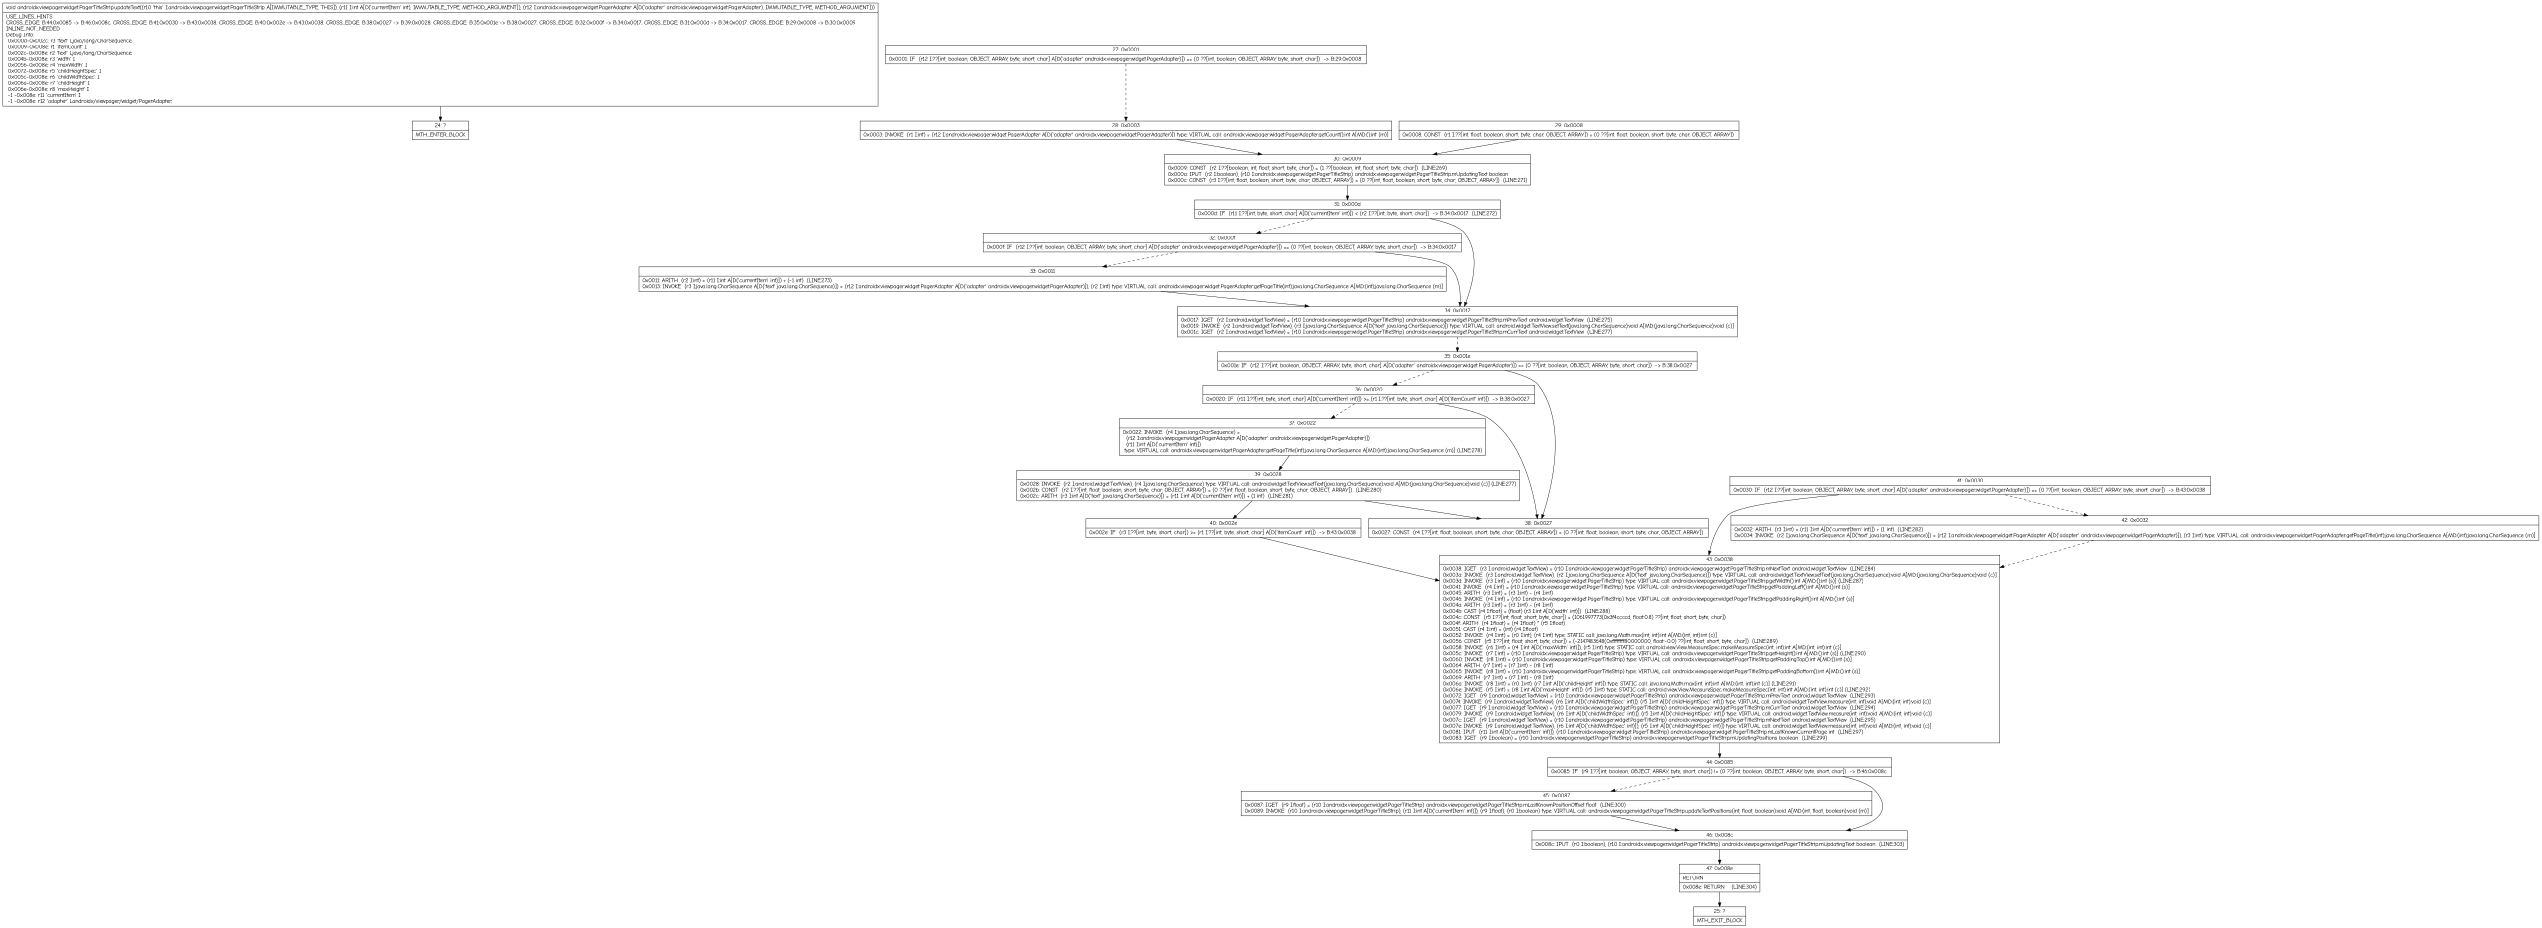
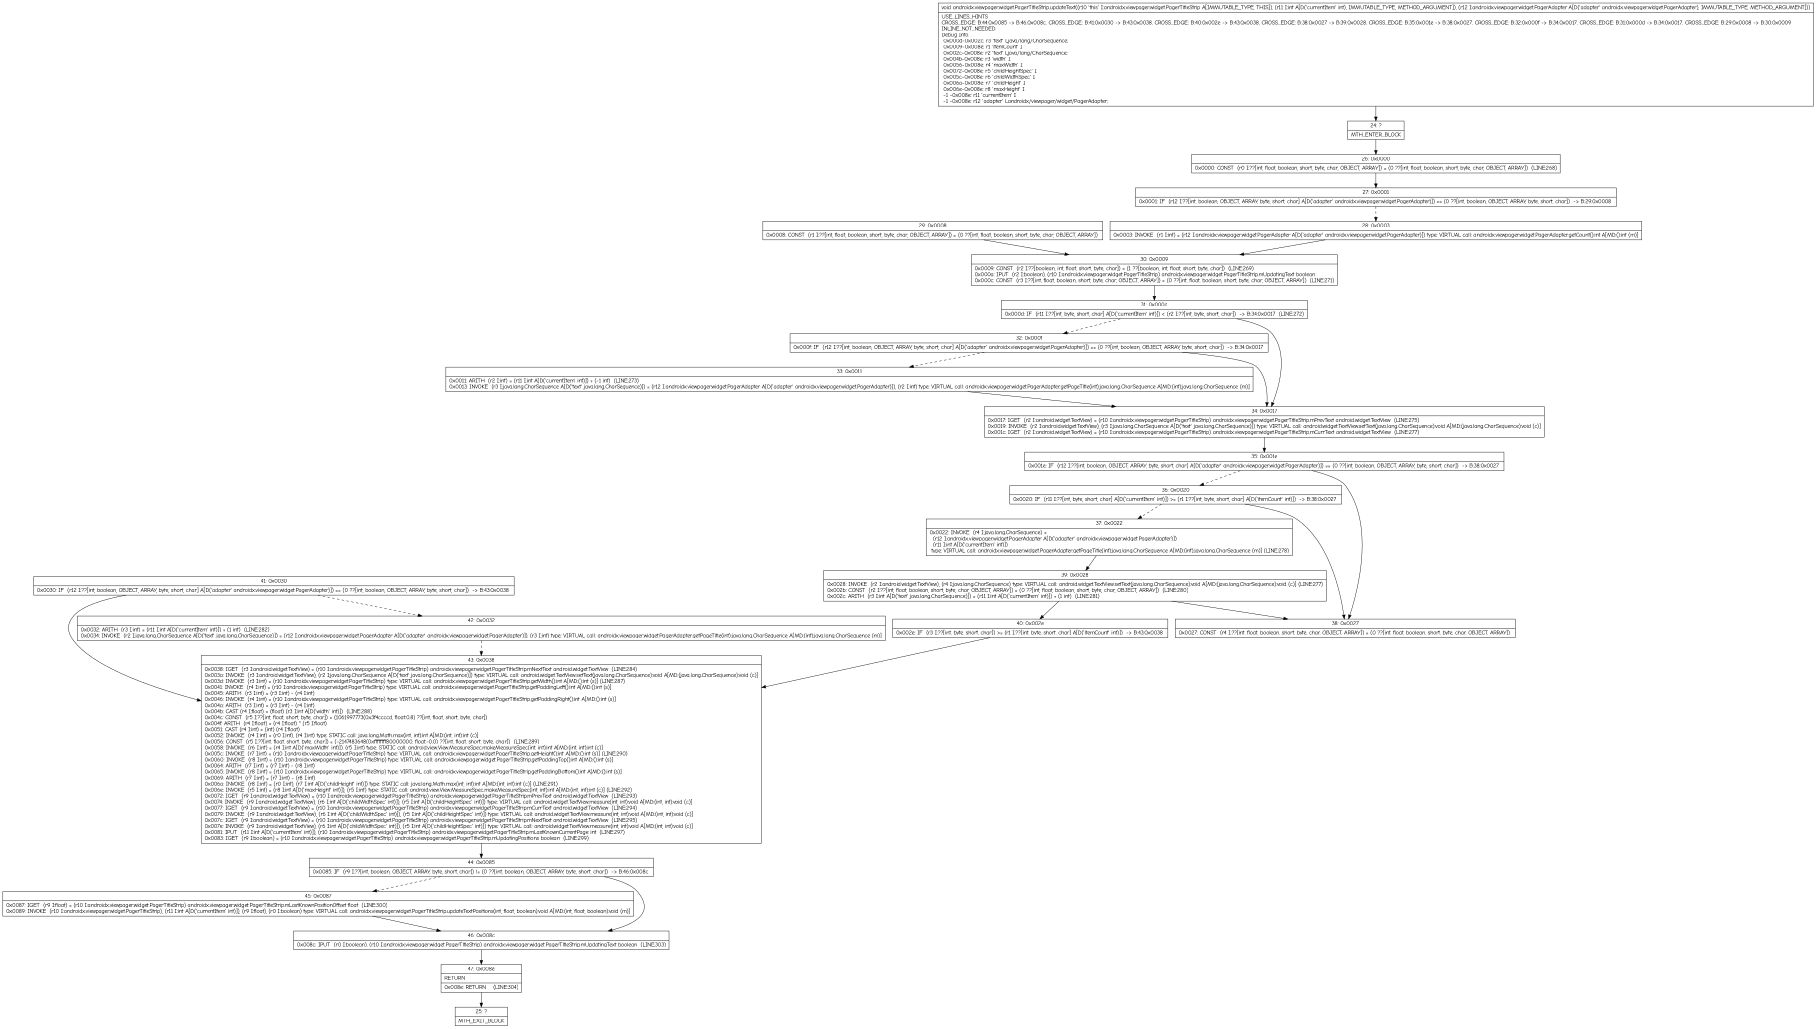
none -> (1376, 164)
(1457, 342) -> (1264, 443)
